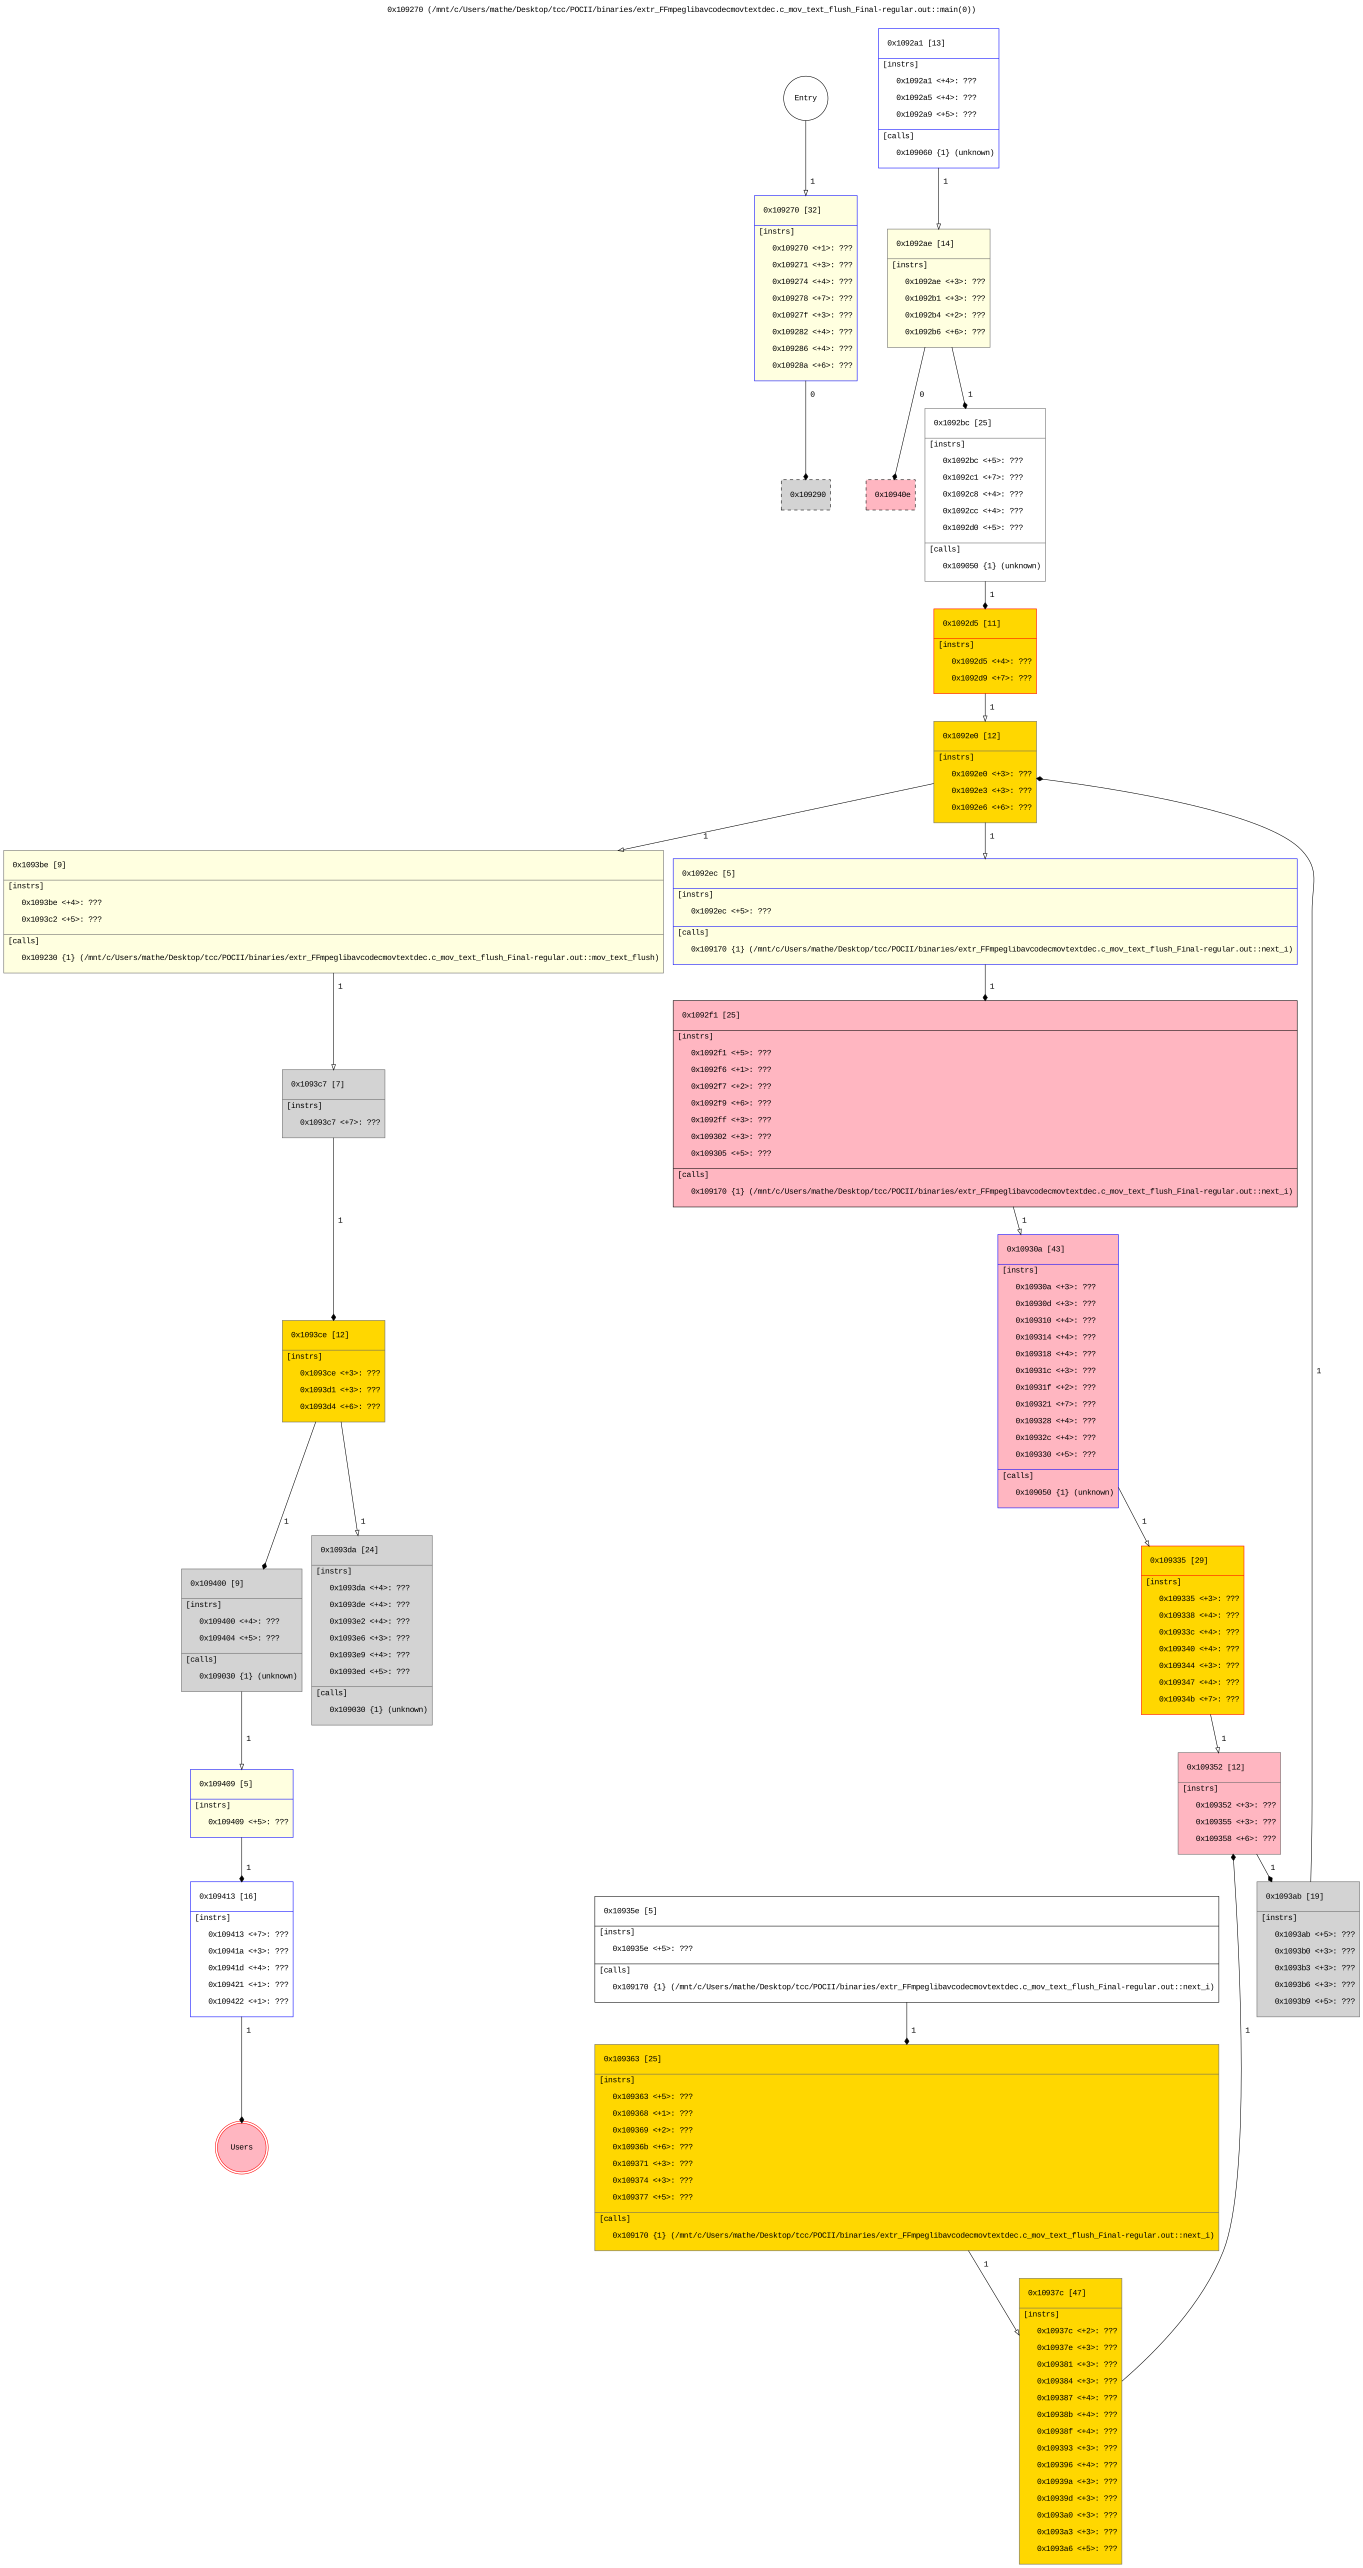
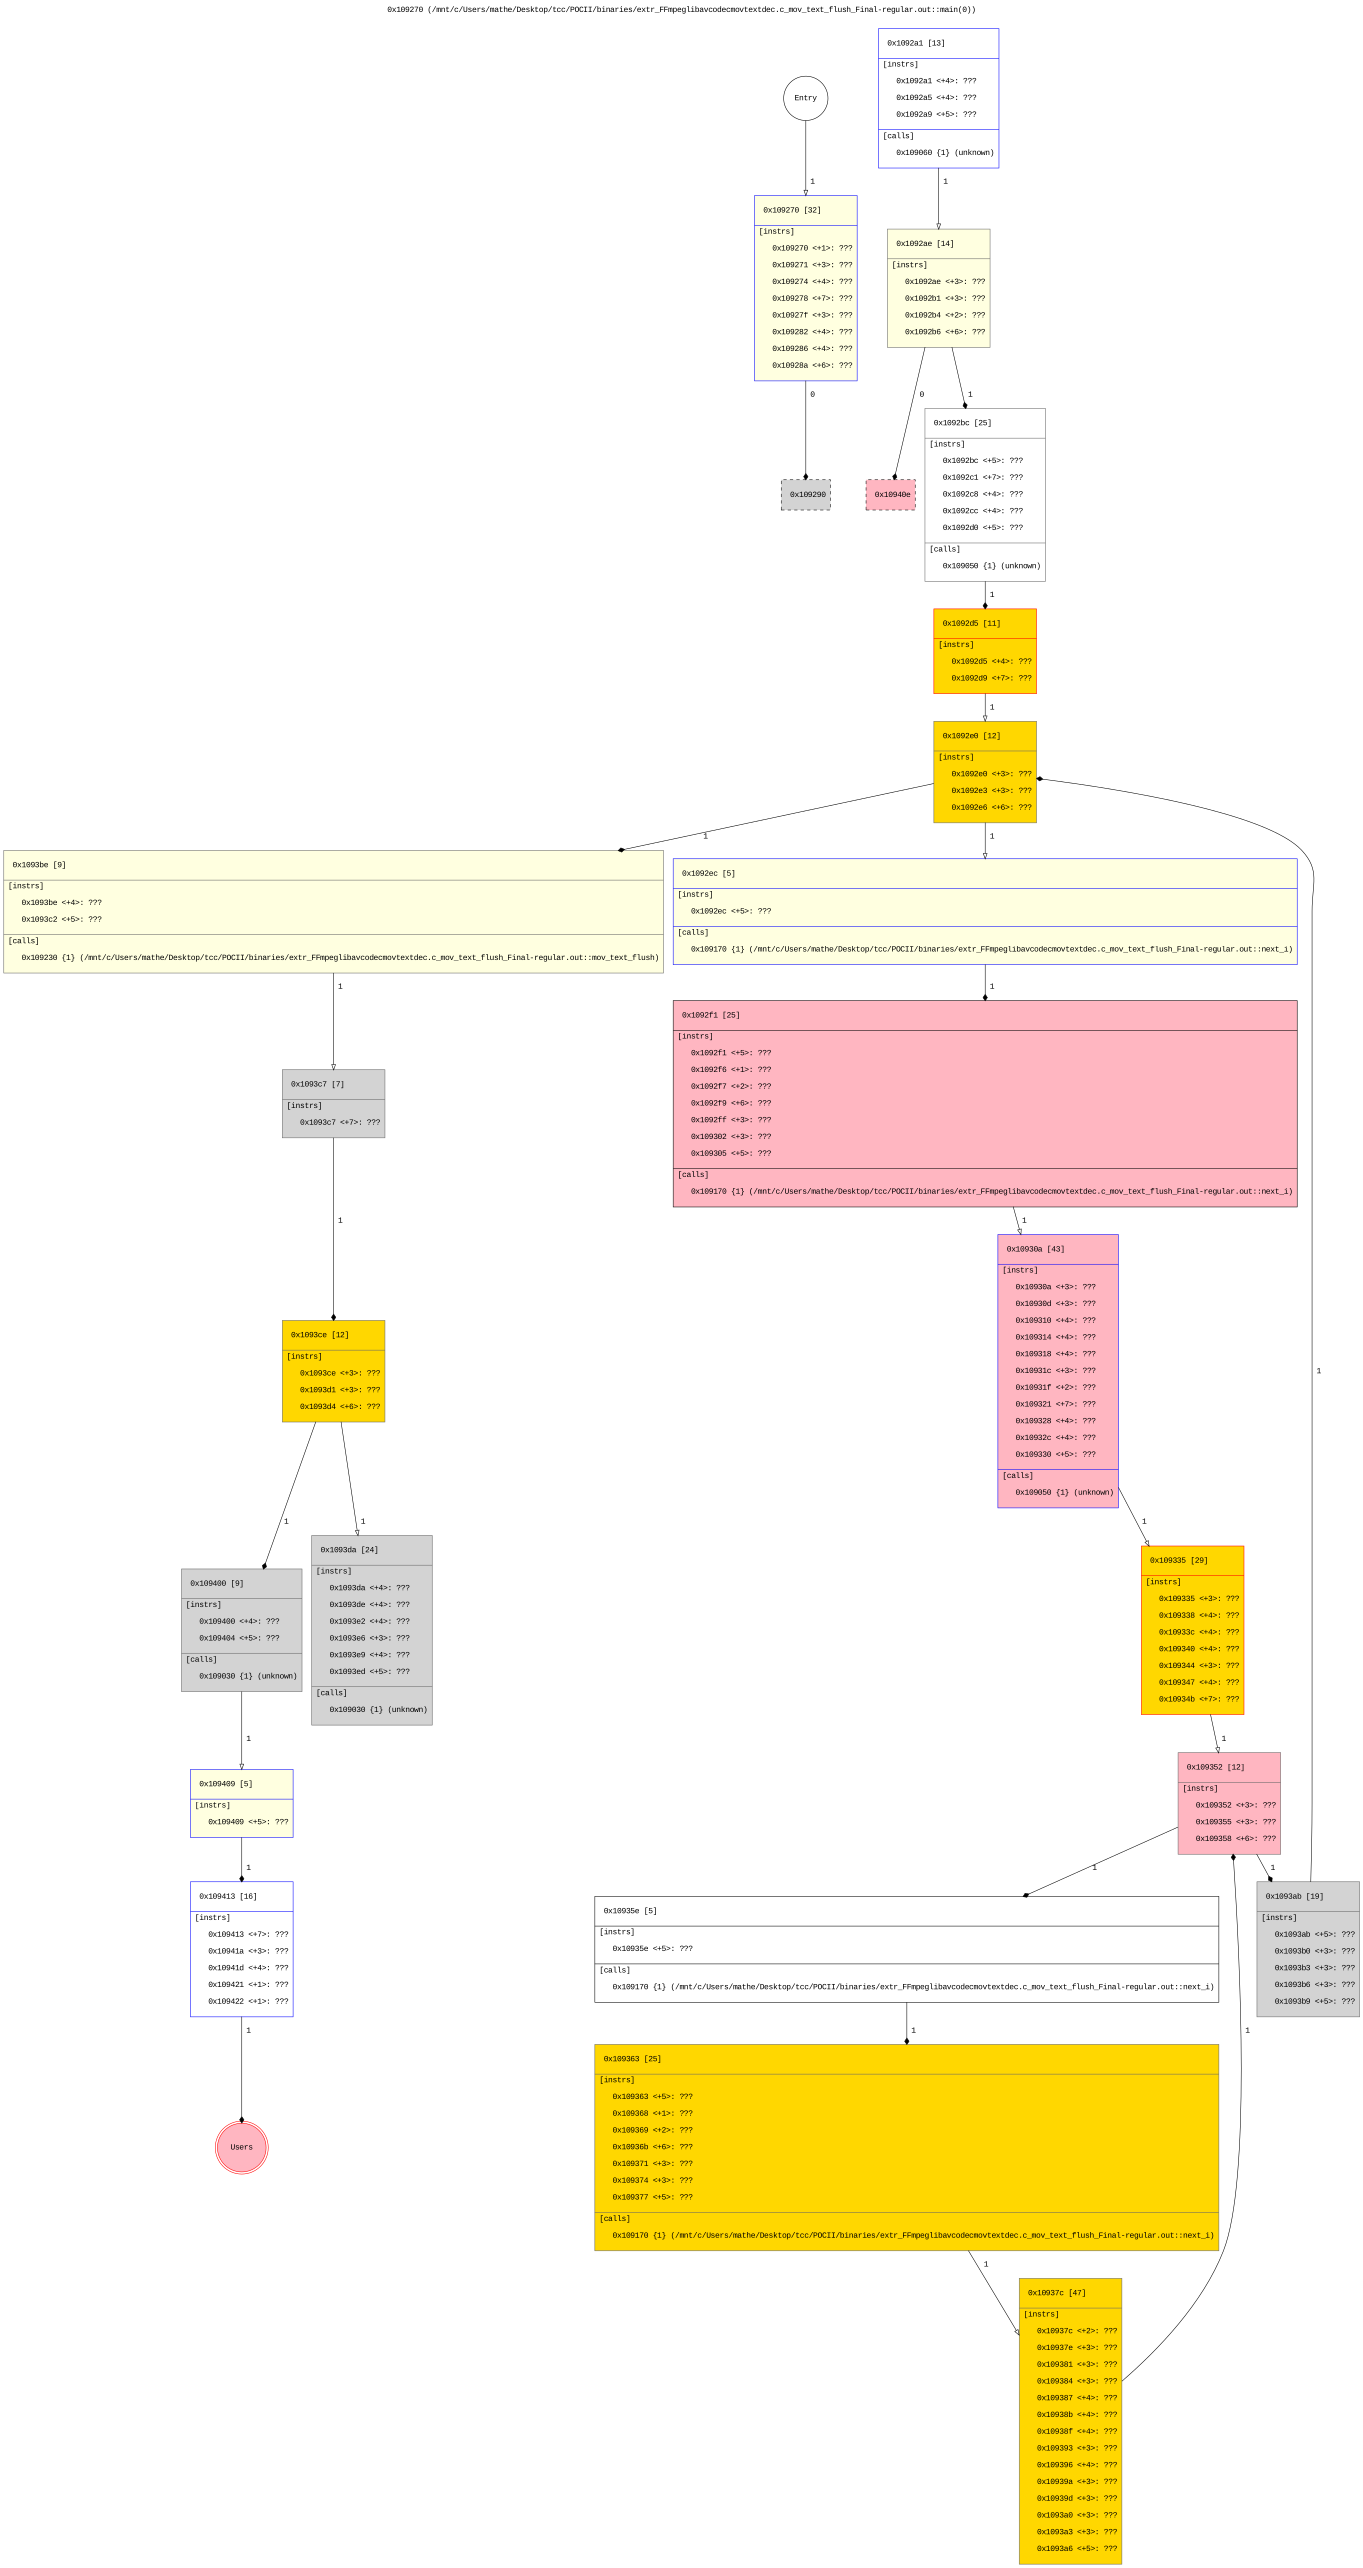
(779, 817) -> (779, 817)
none -> (1103, 1861)
